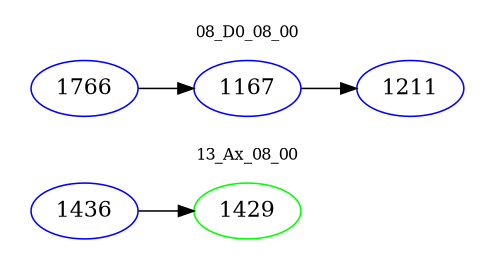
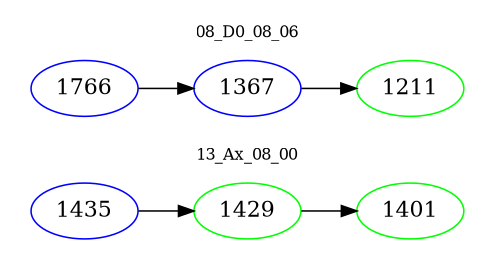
(247, 33) -> (247, 33)
(247, 88) -> (247, 88)
(410, 88) -> (410, 88)
(85, 211) -> (85, 211)
none -> (410, 211)
